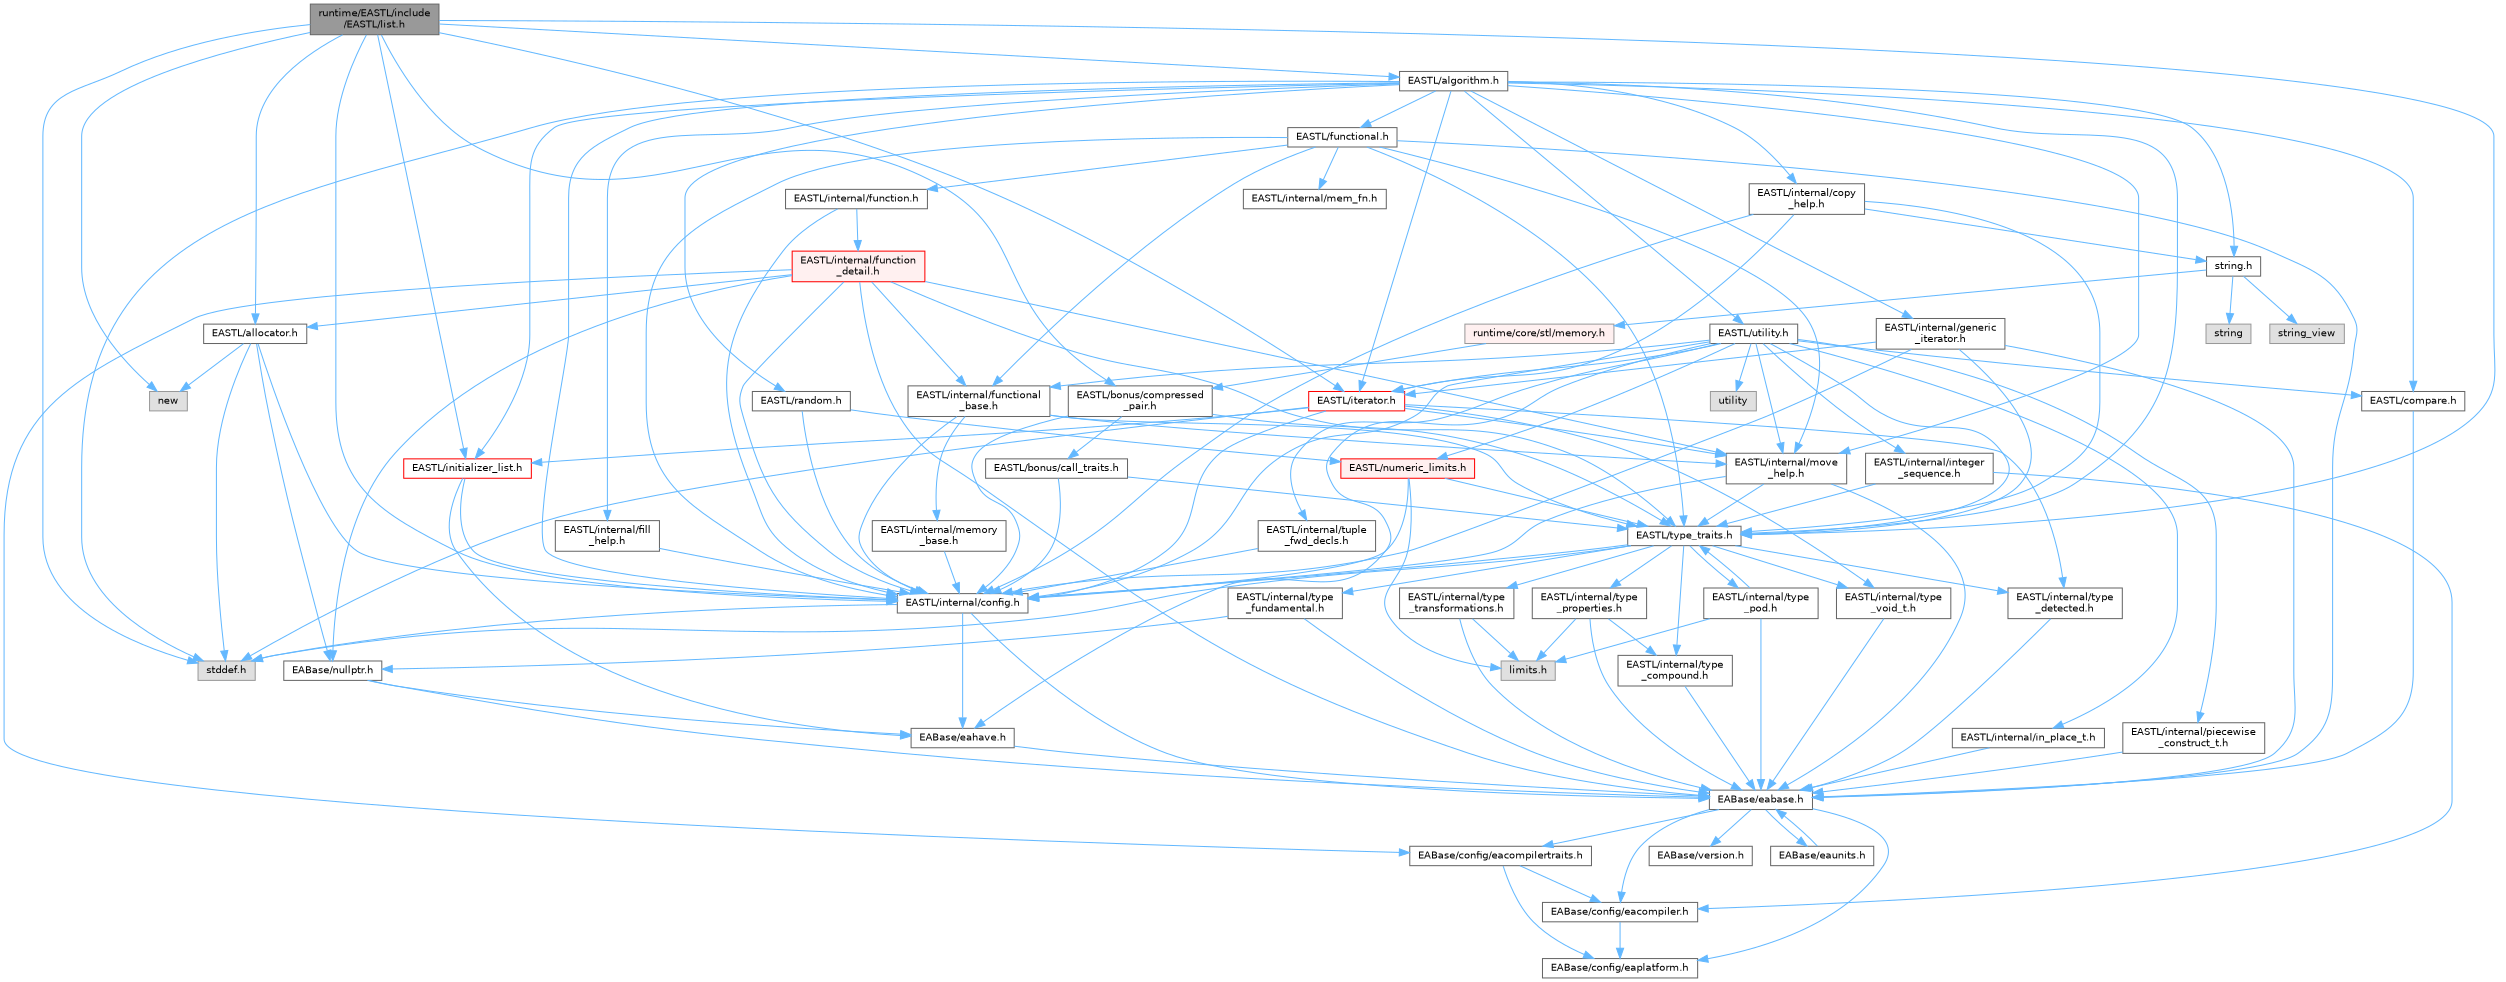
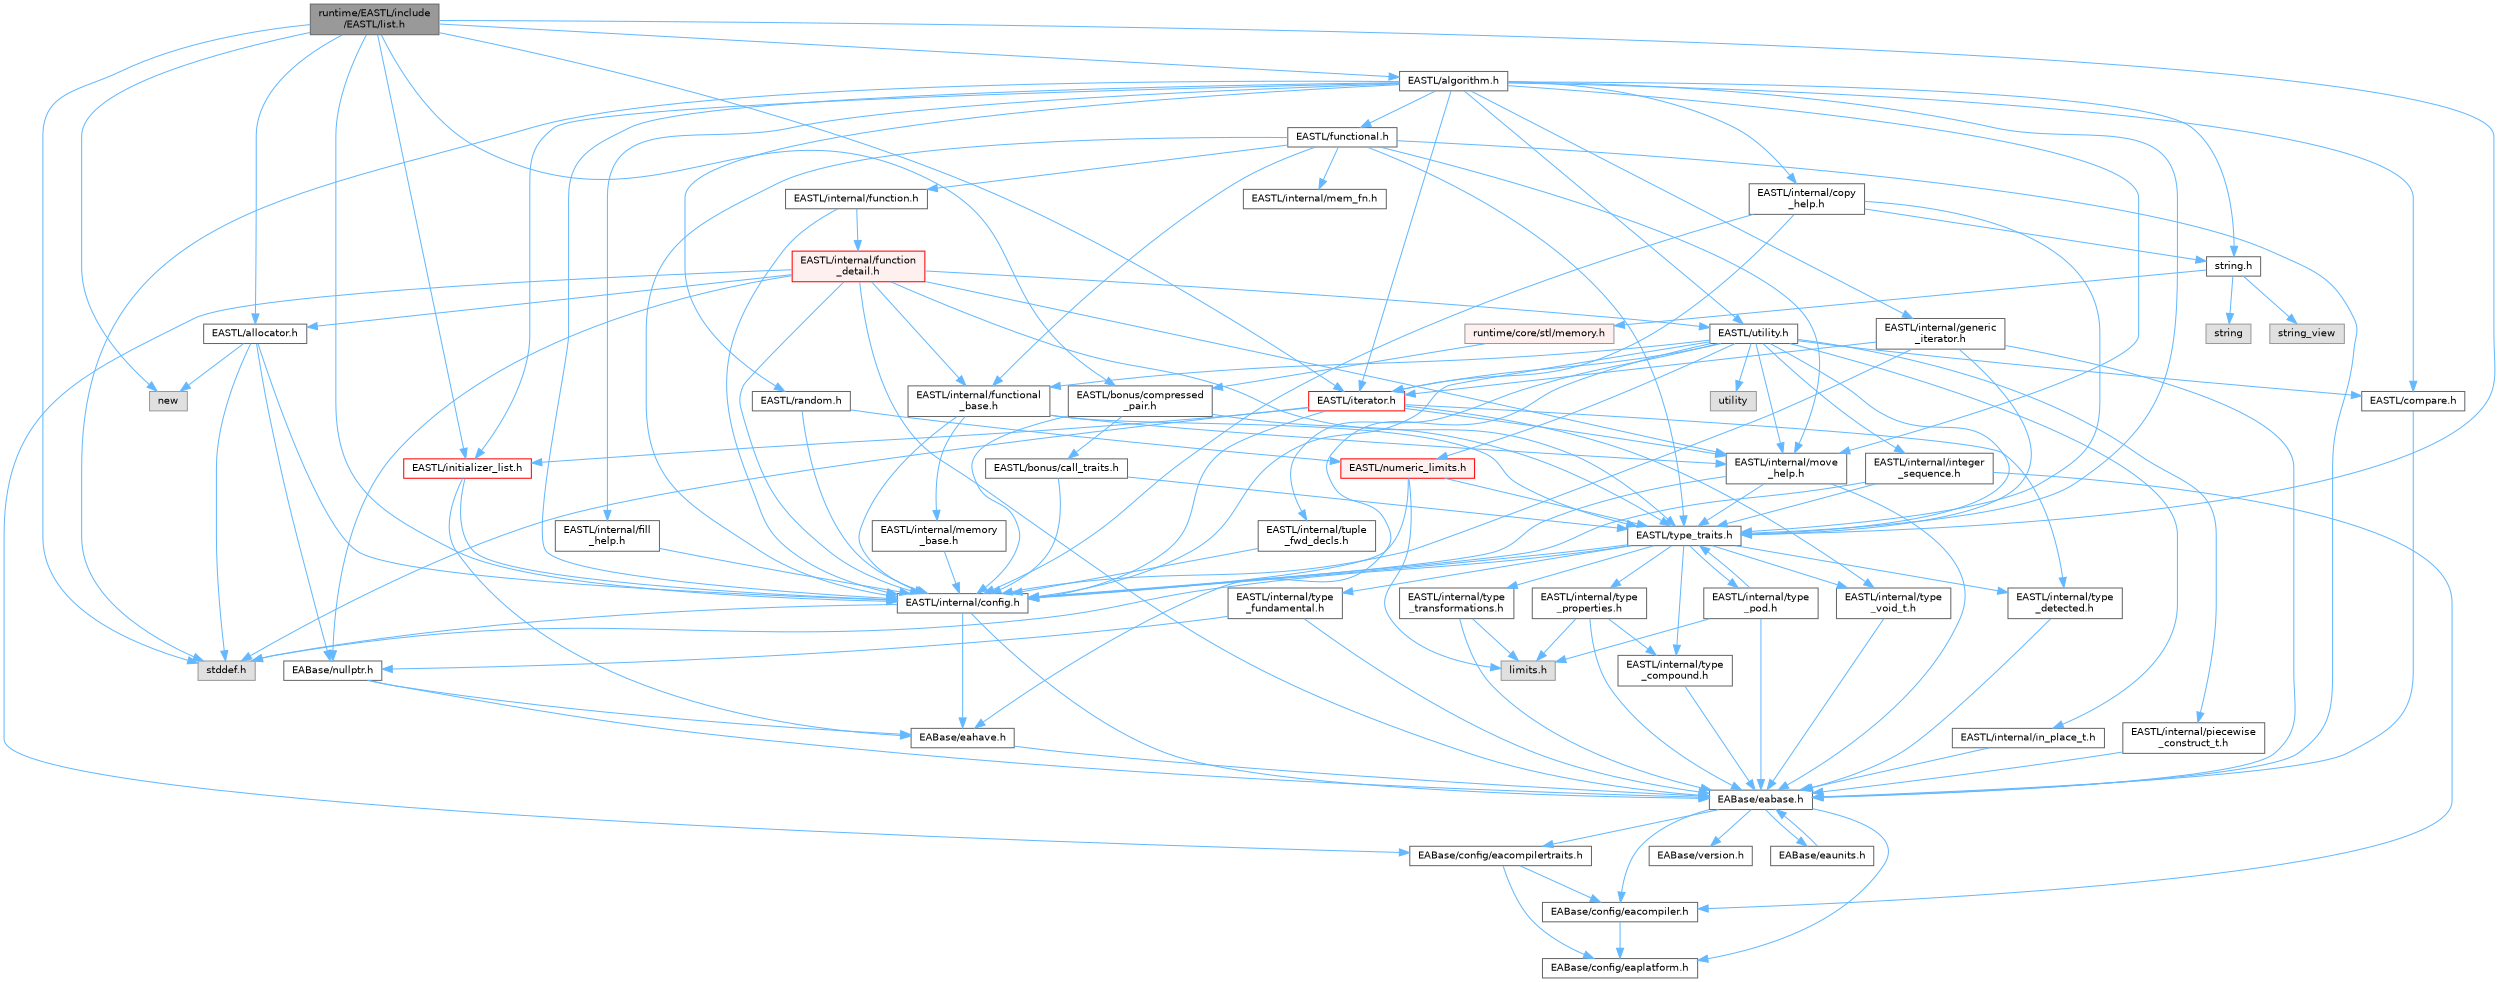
none -> (1312, 295)
none -> (1559, 544)
